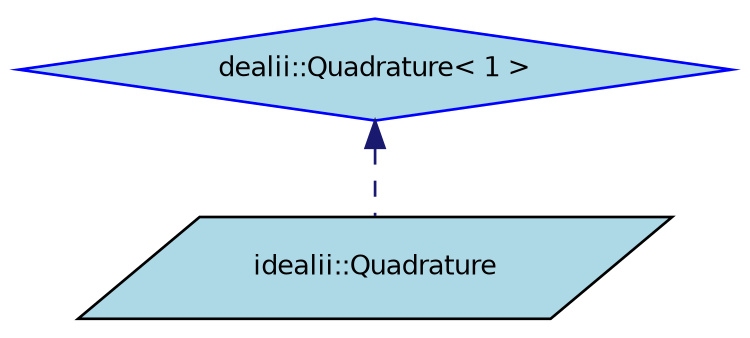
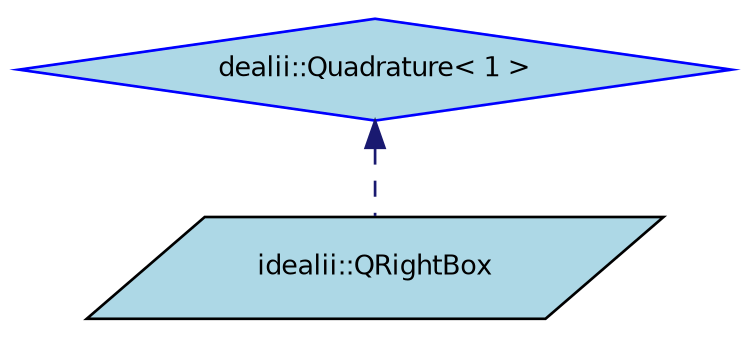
(375, 268) -> (375, 268)
